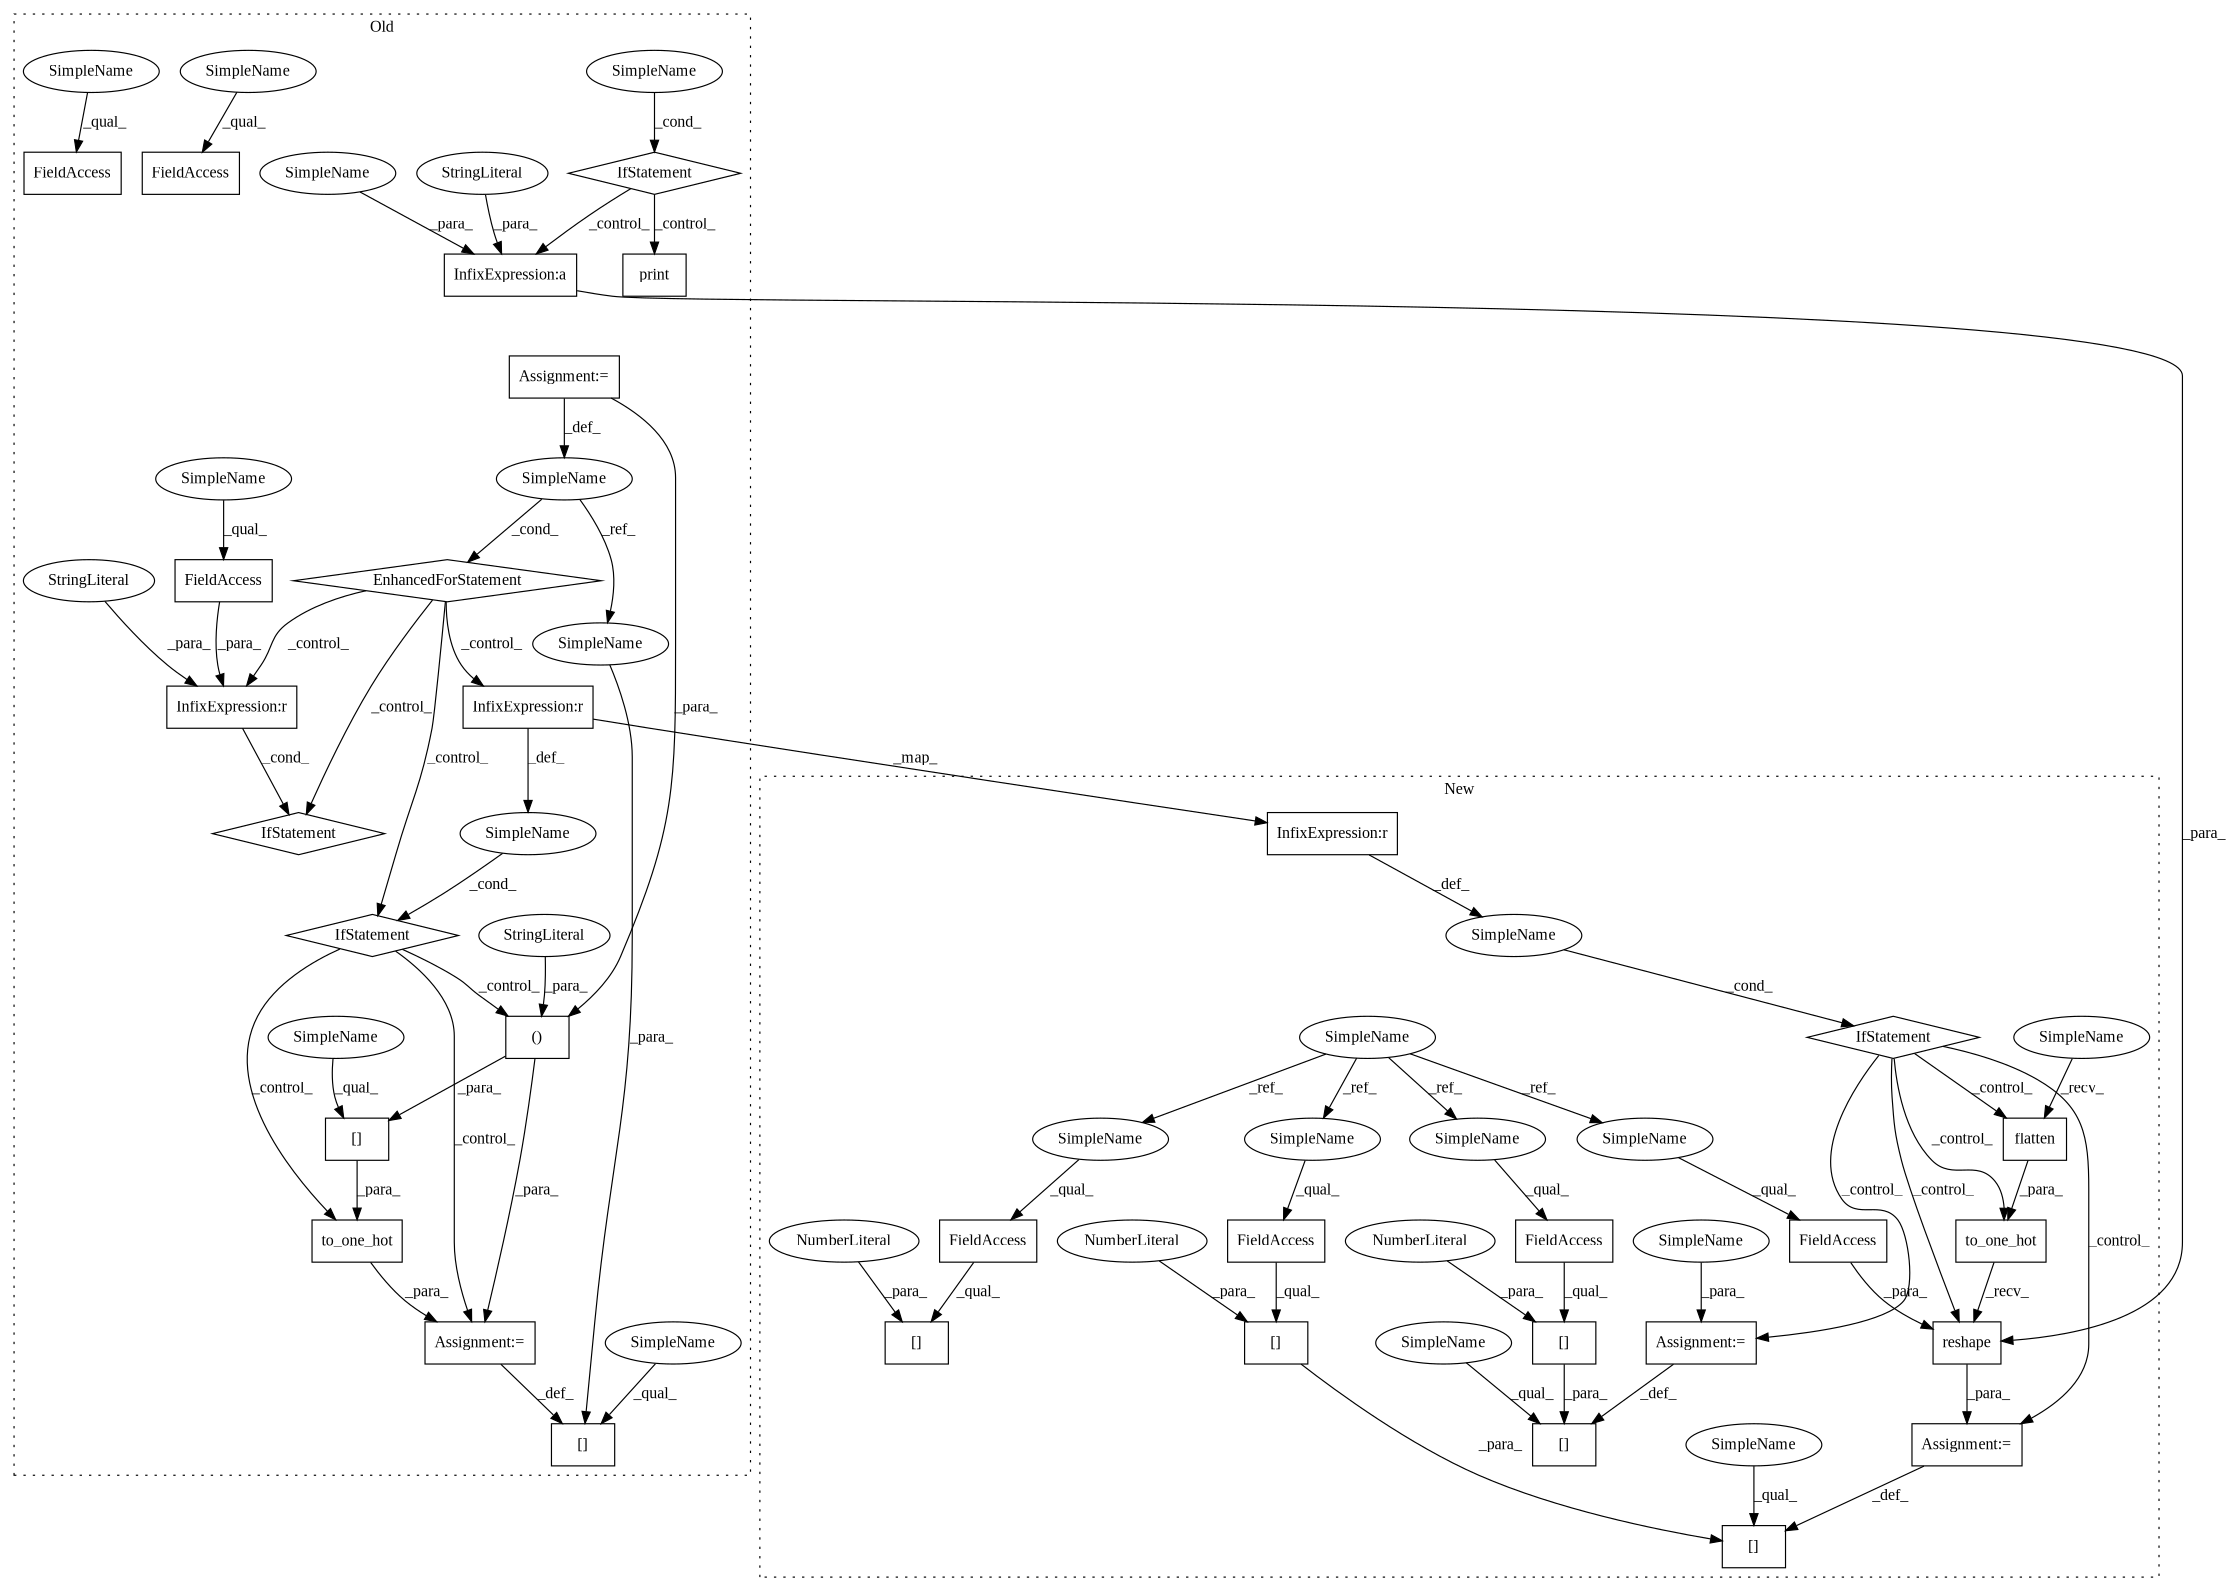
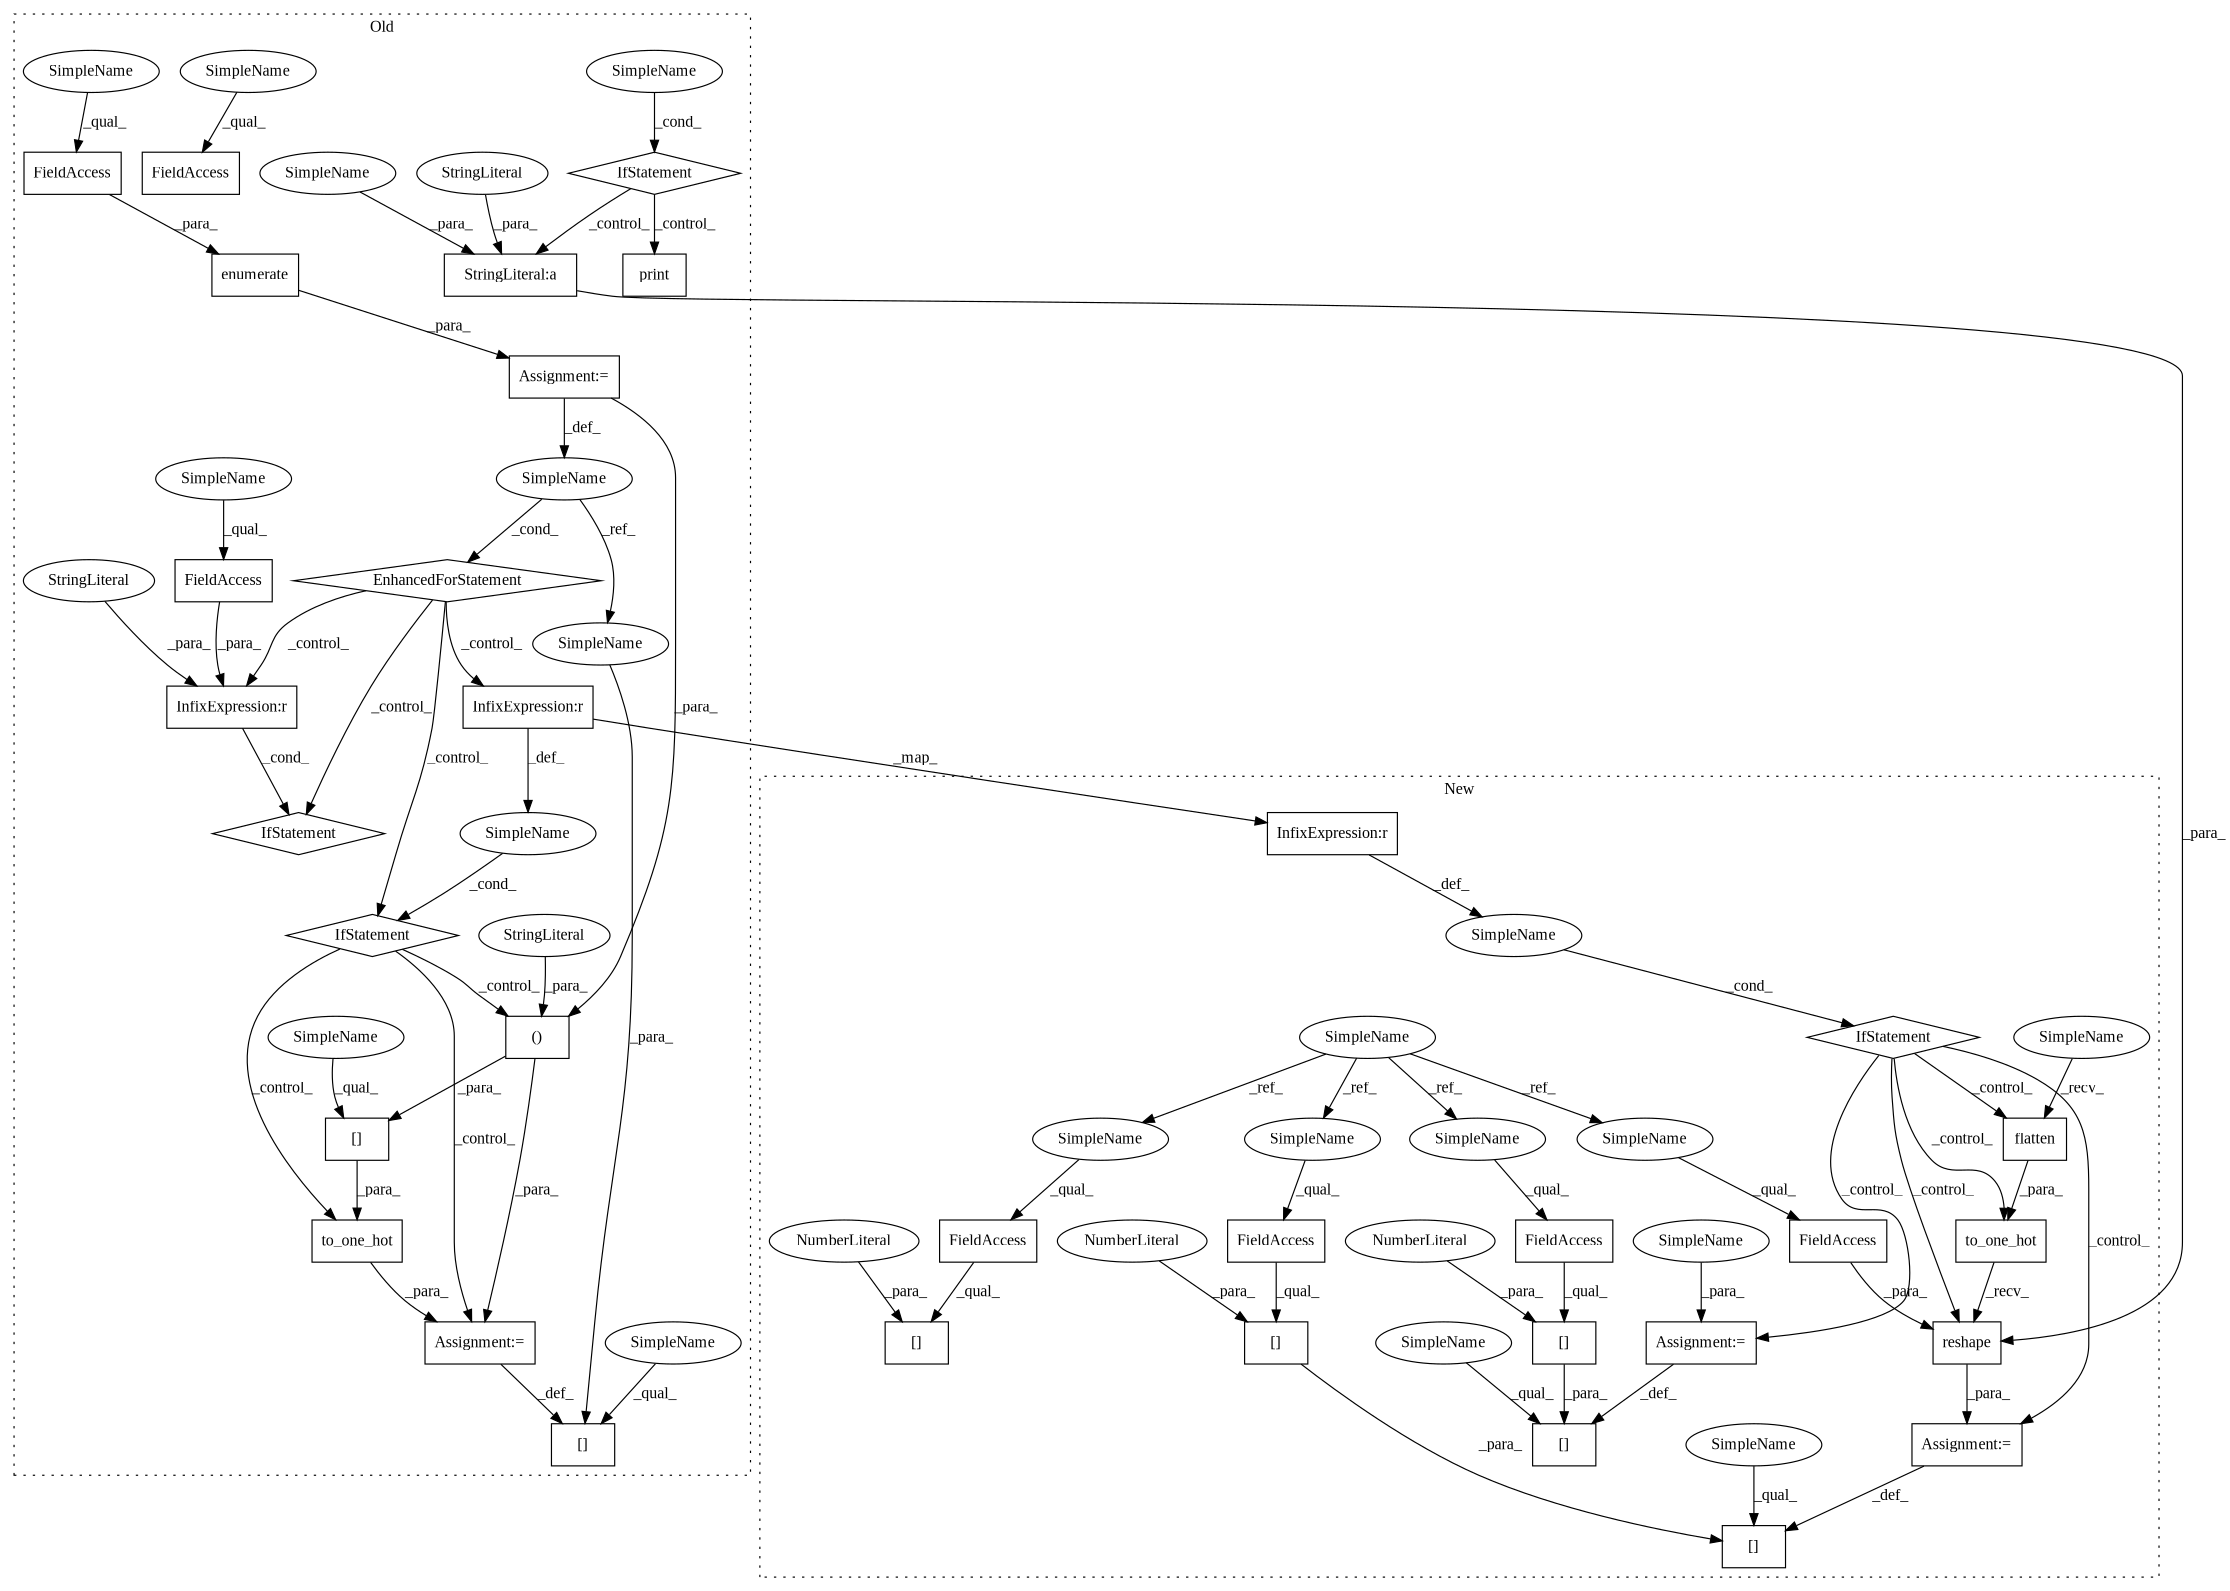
none -> (255, 275)
(510, 275) -> (510, 275)
